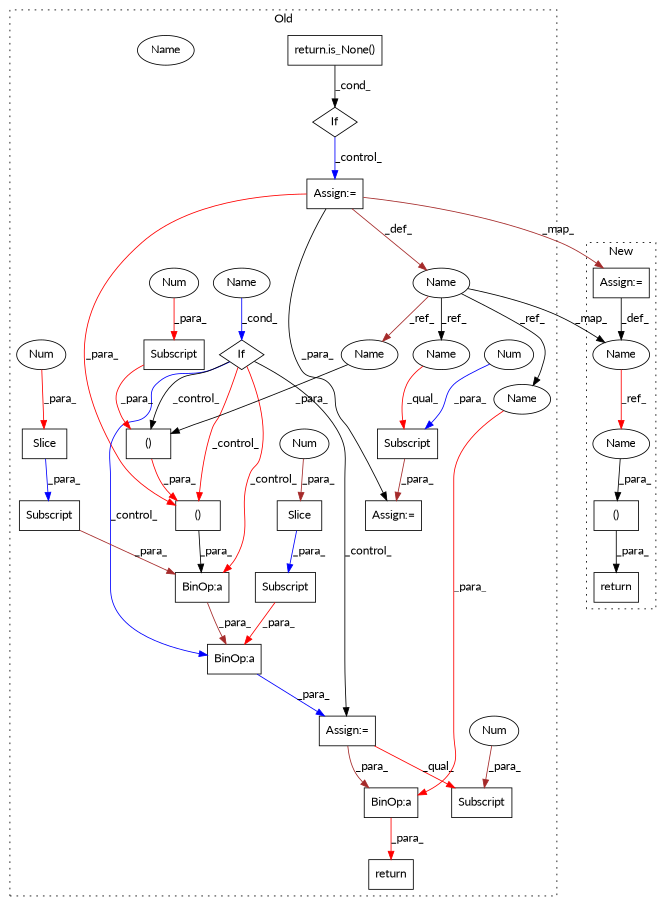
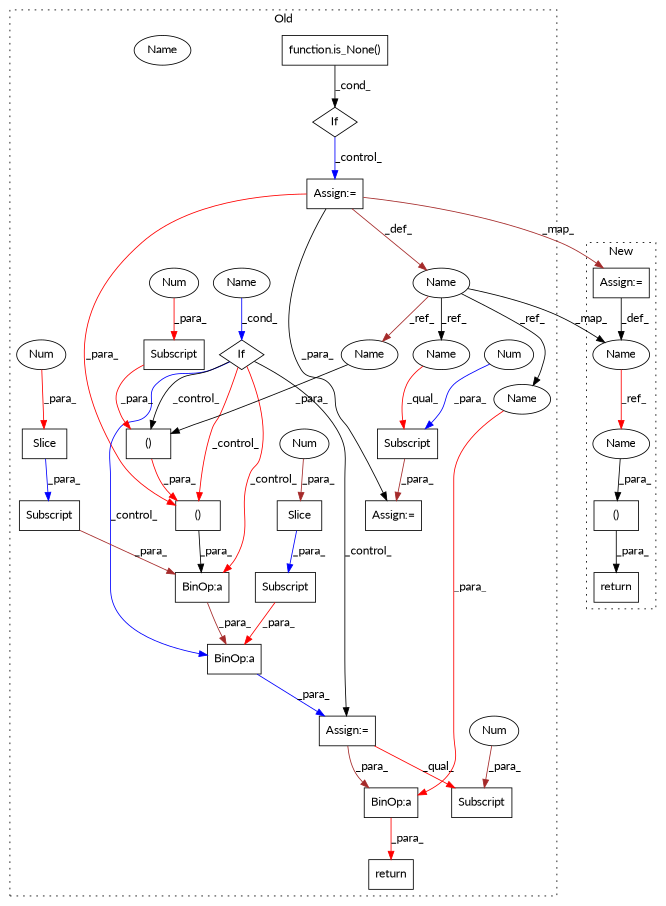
(335, 50) -> (335, 50)
